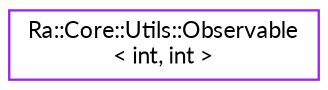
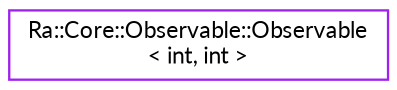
(164, 45) -> (199, 45)
